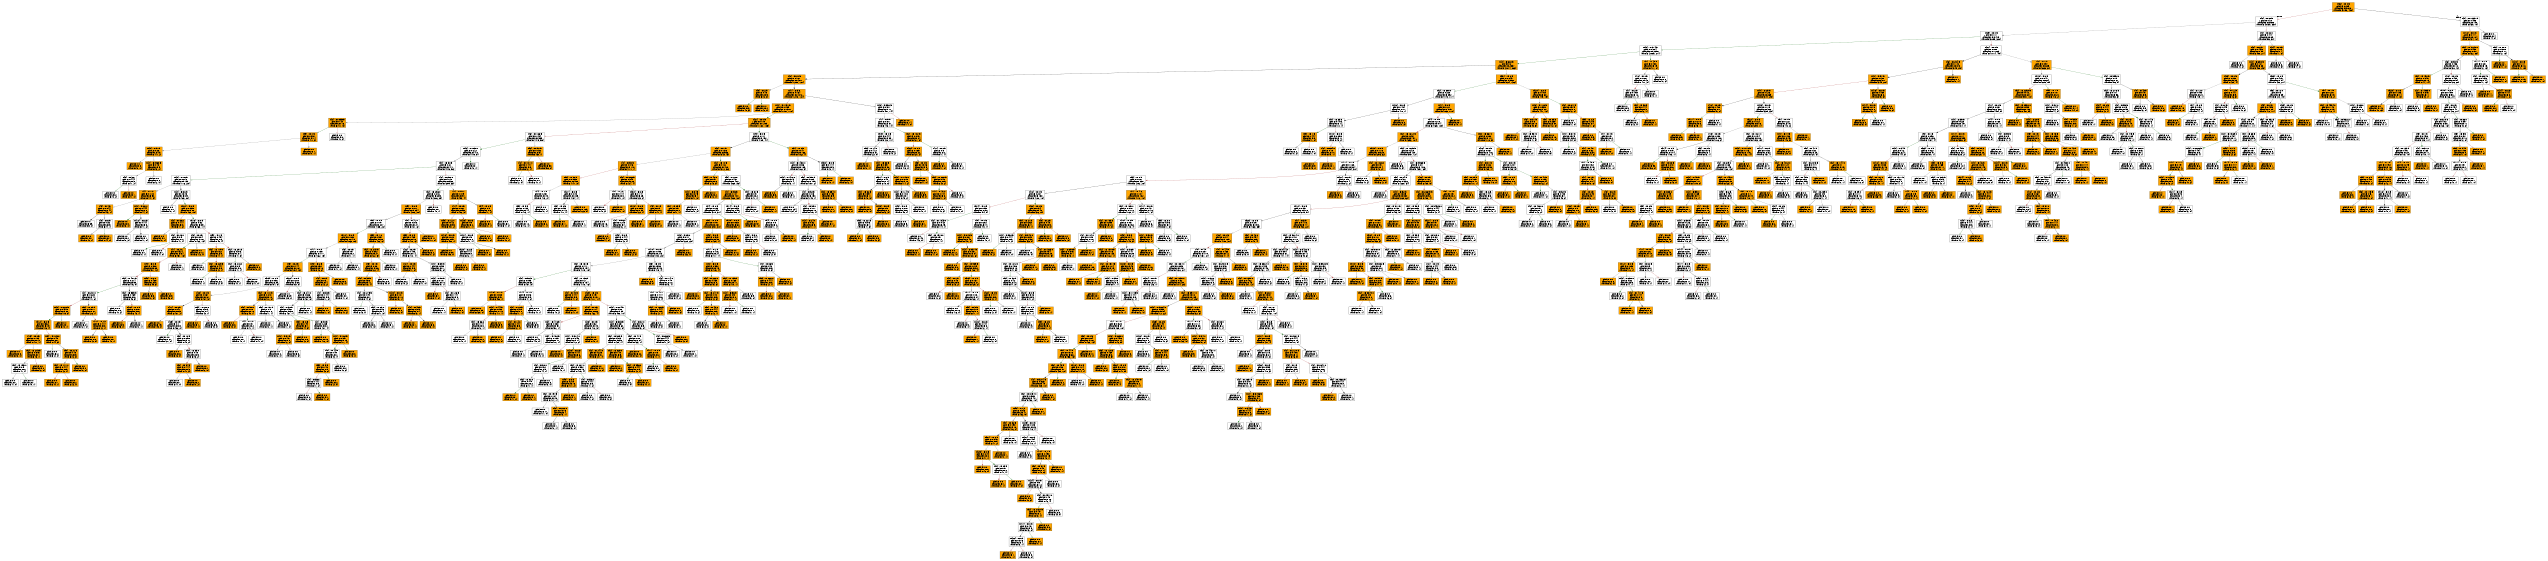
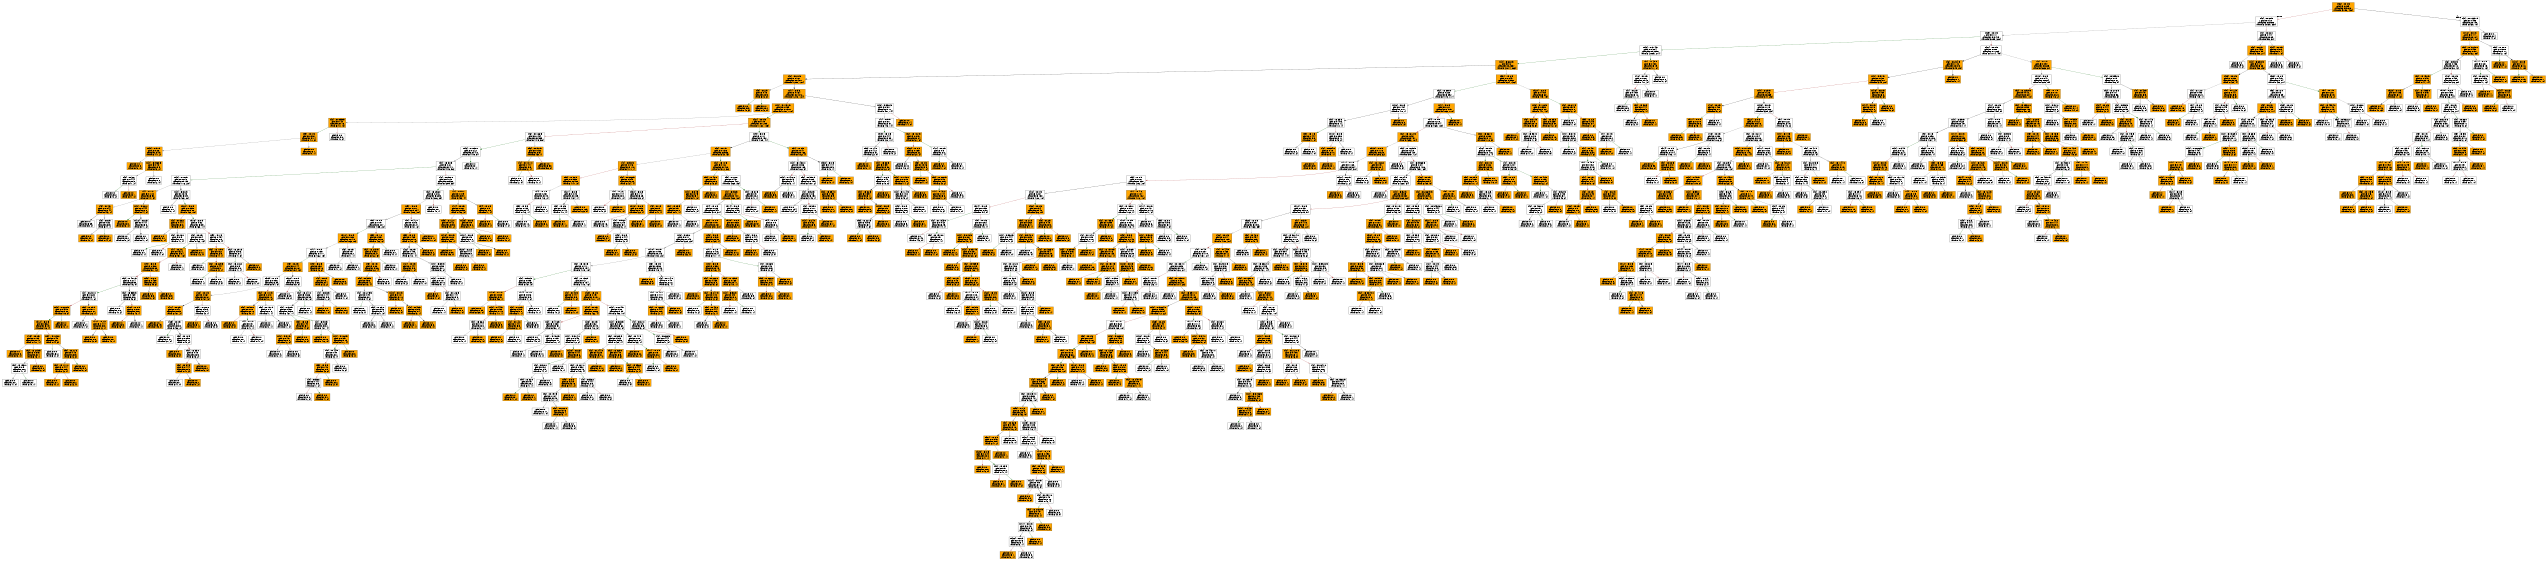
(1782, 181) -> (1782, 181)
(216, 267) -> (216, 267)
(527, 383) -> (527, 383)
